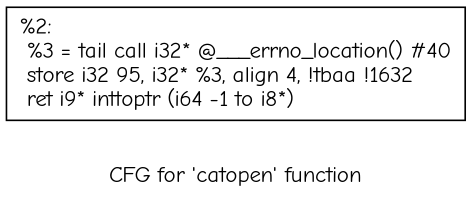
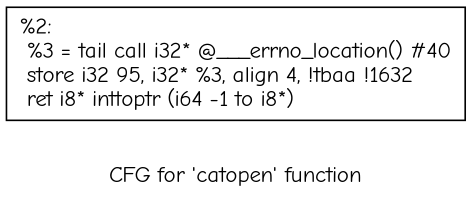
(157, 99) -> (157, 99)
